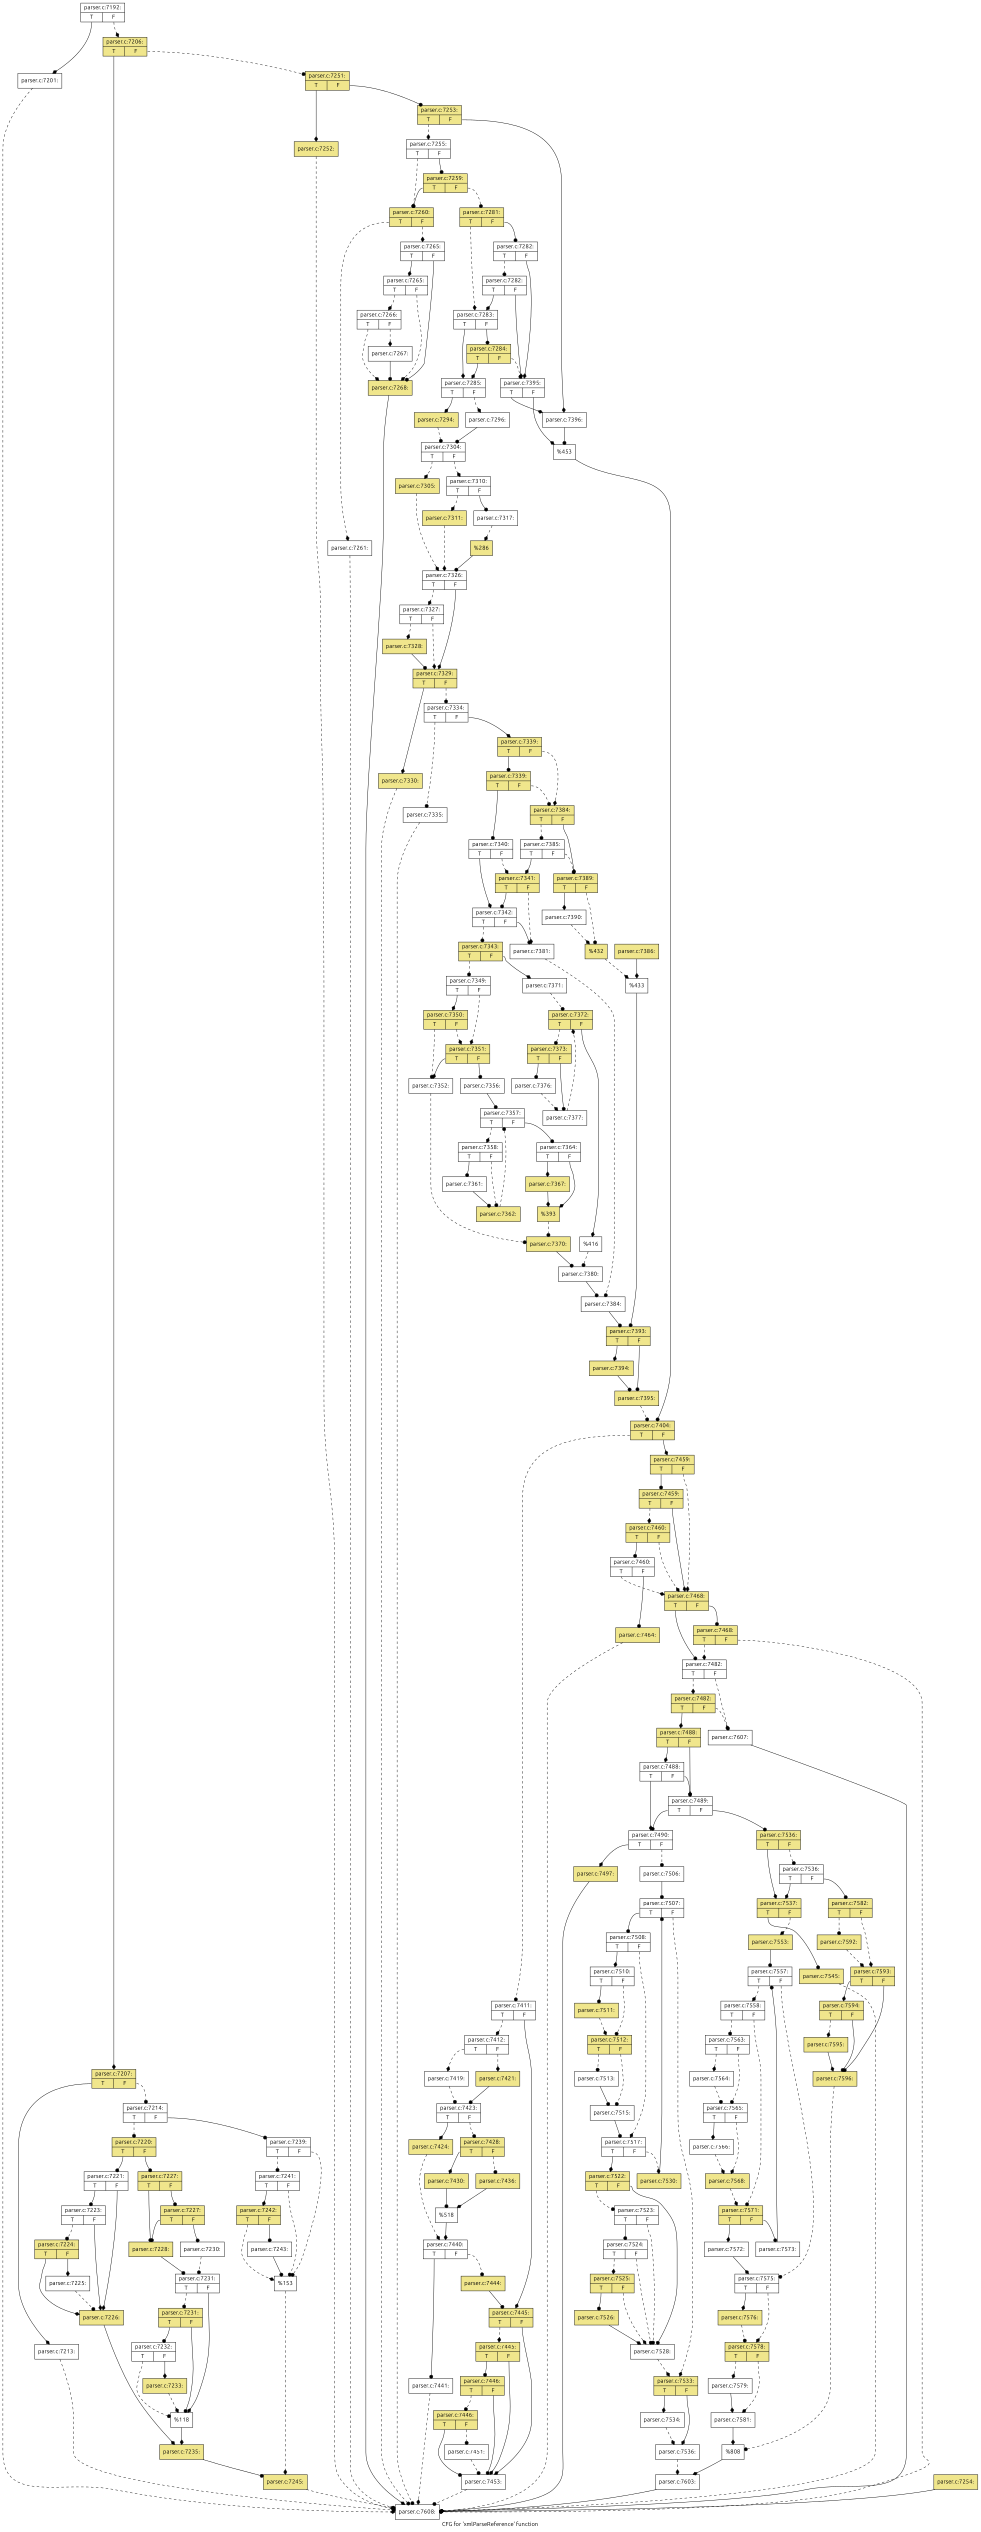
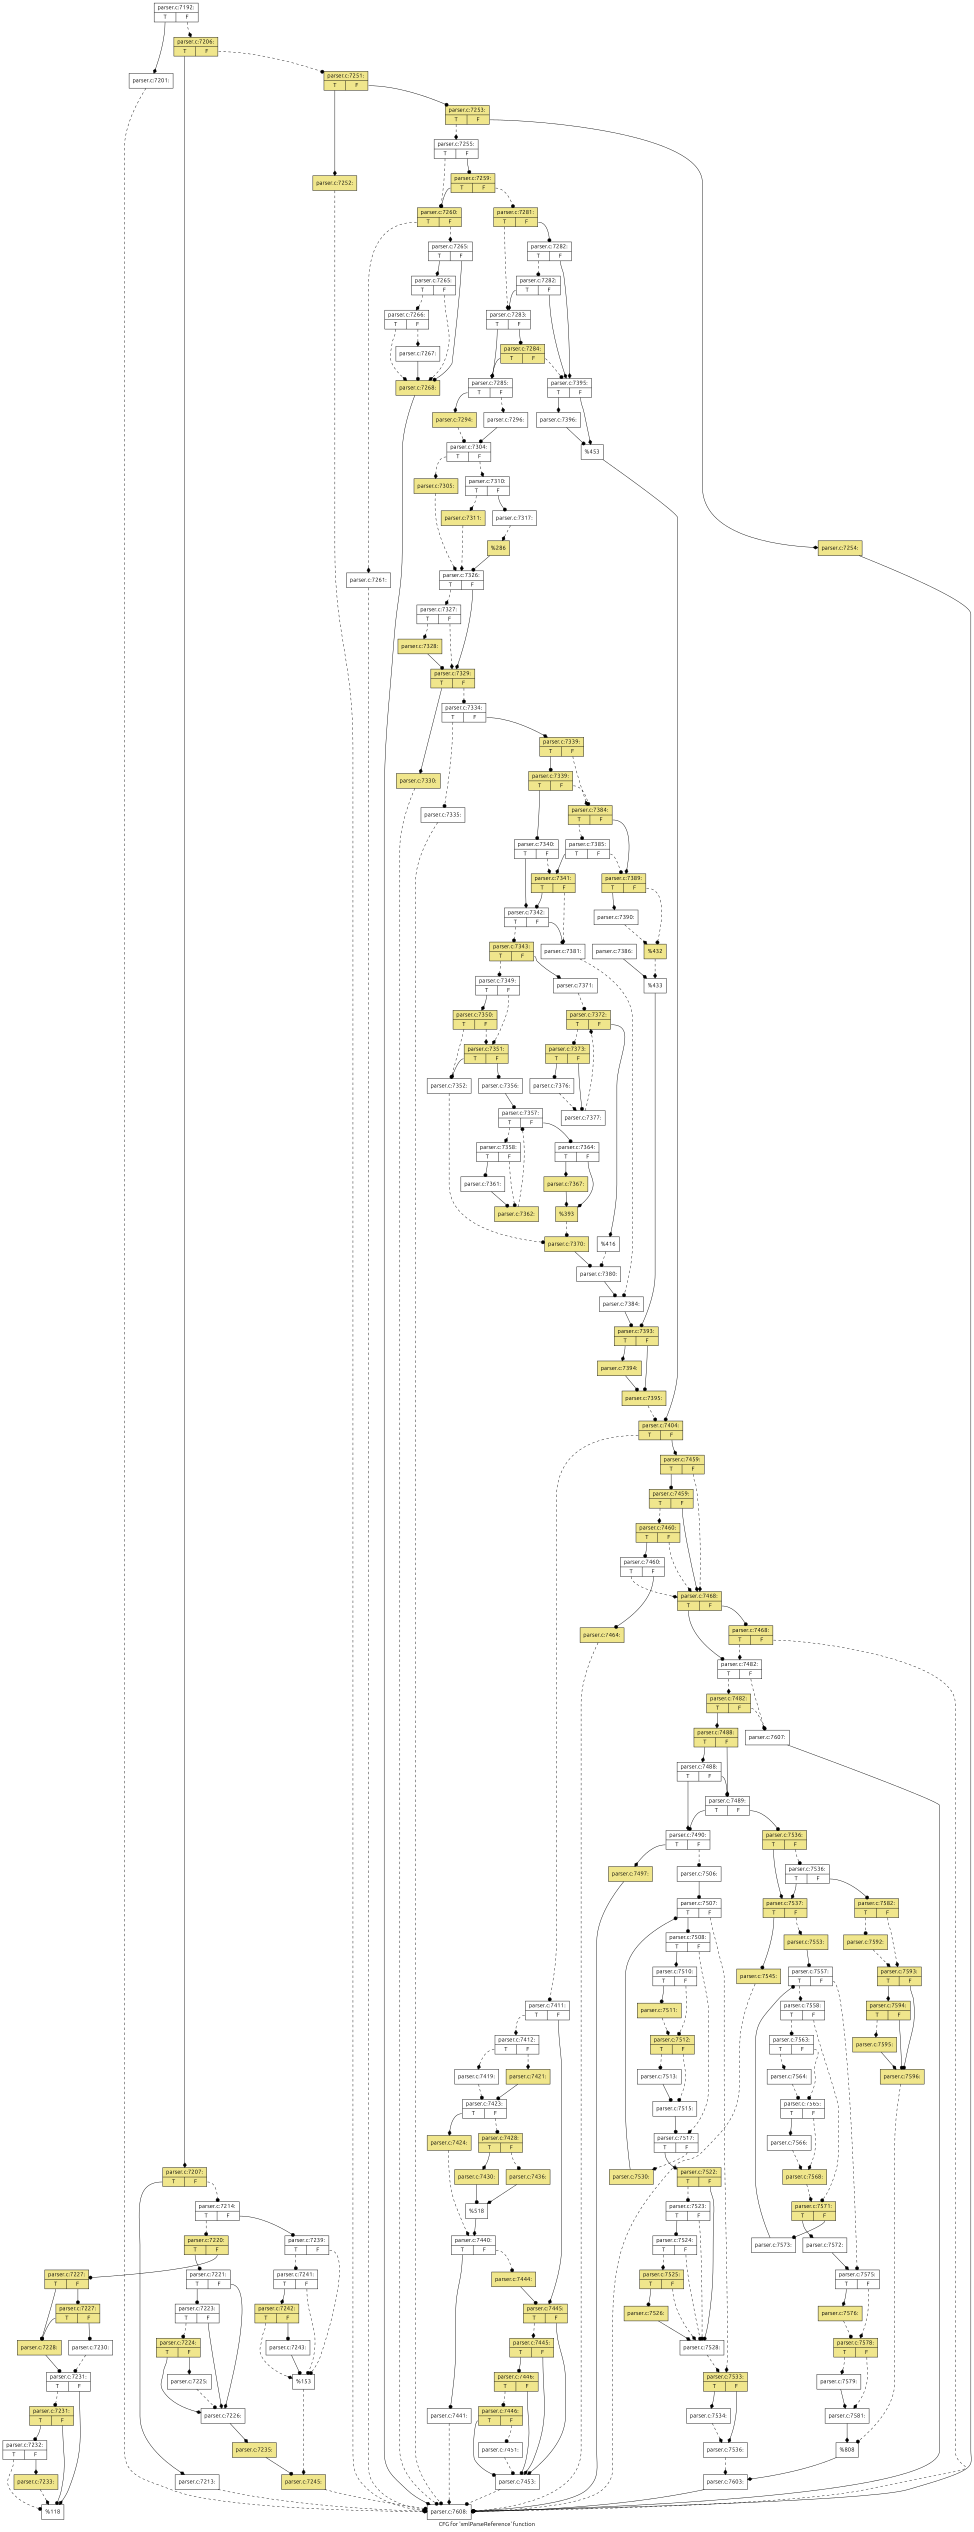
(562, 228) -> (702, 288)
(637, 952) -> (614, 952)
(102, 2318) -> (223, 2416)
(182, 2434) -> none
